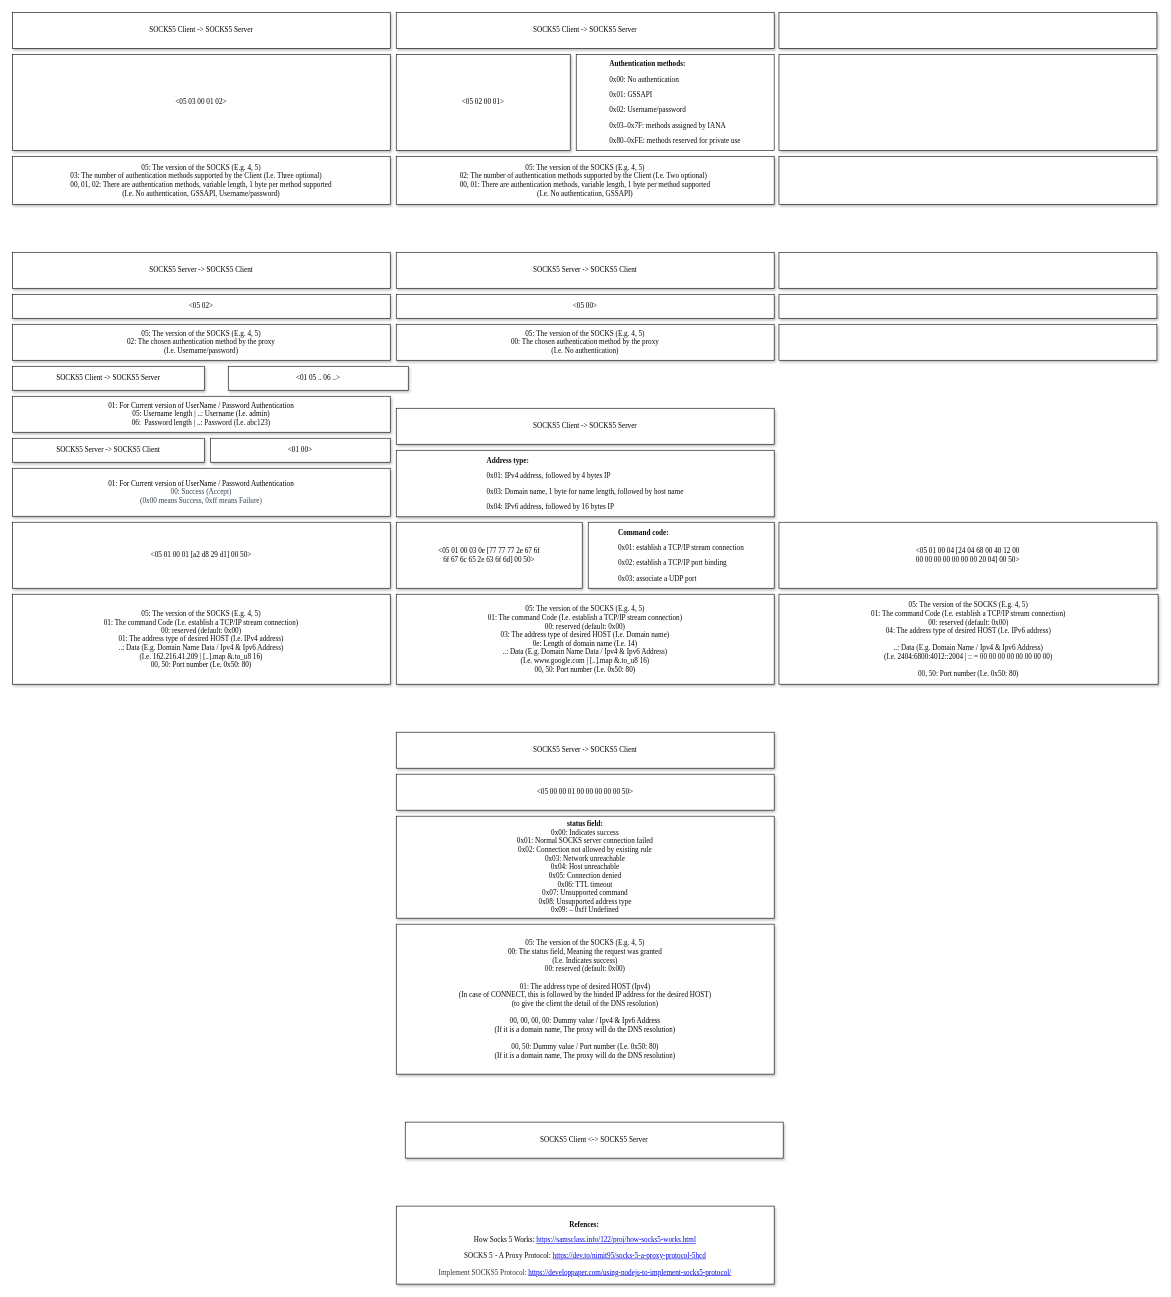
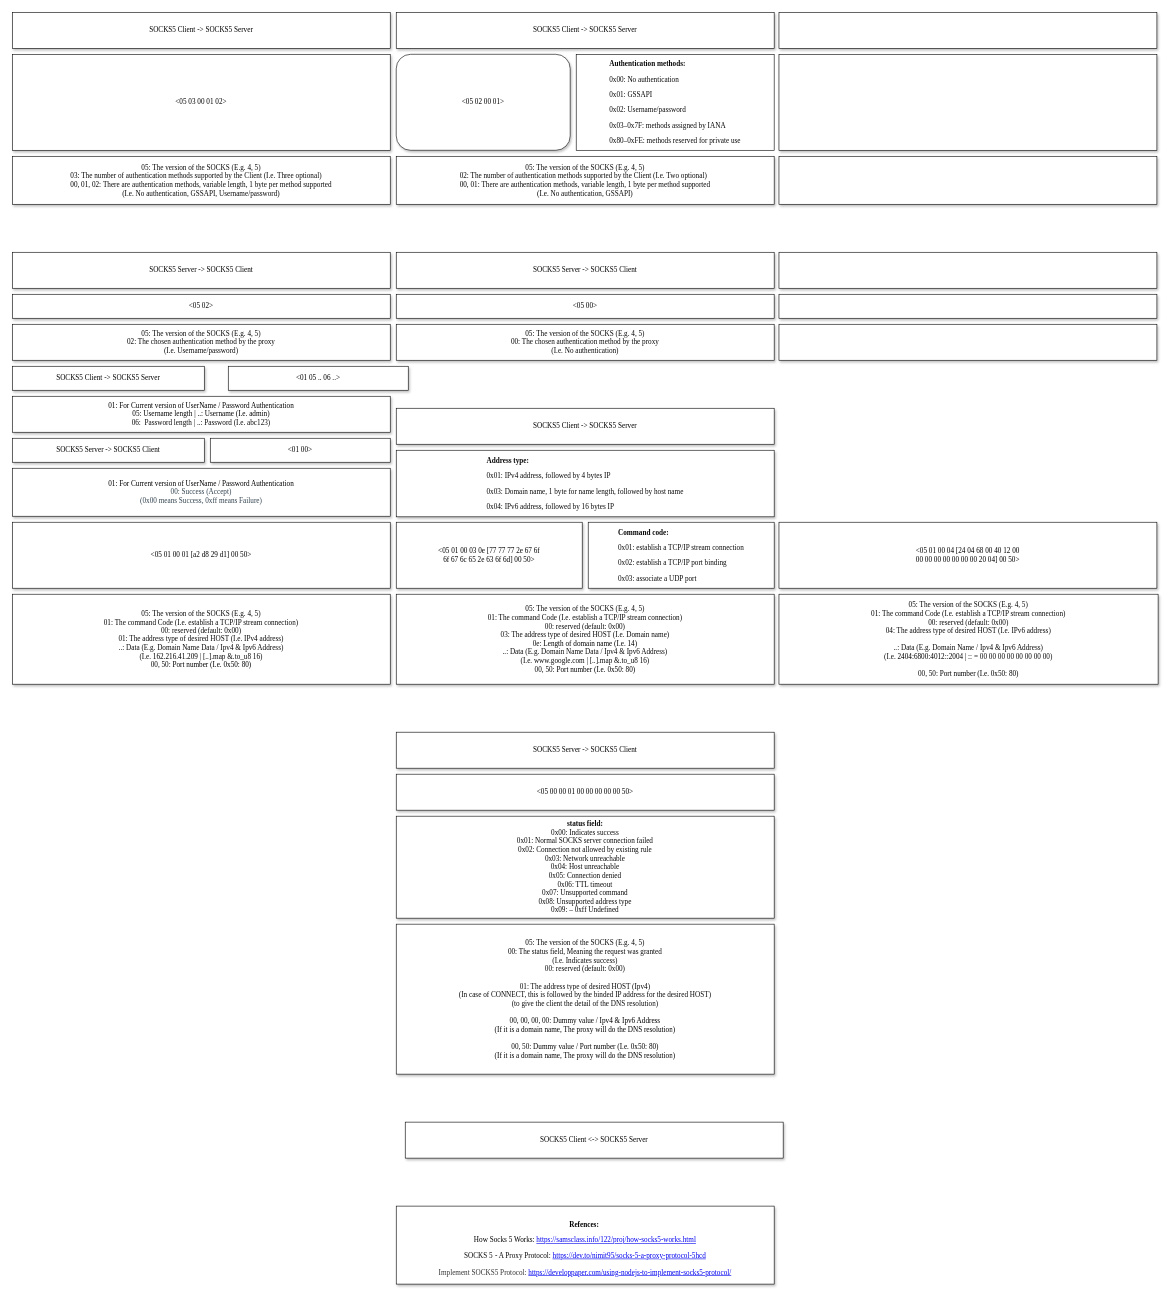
(483, 102) -> (483, 102)
